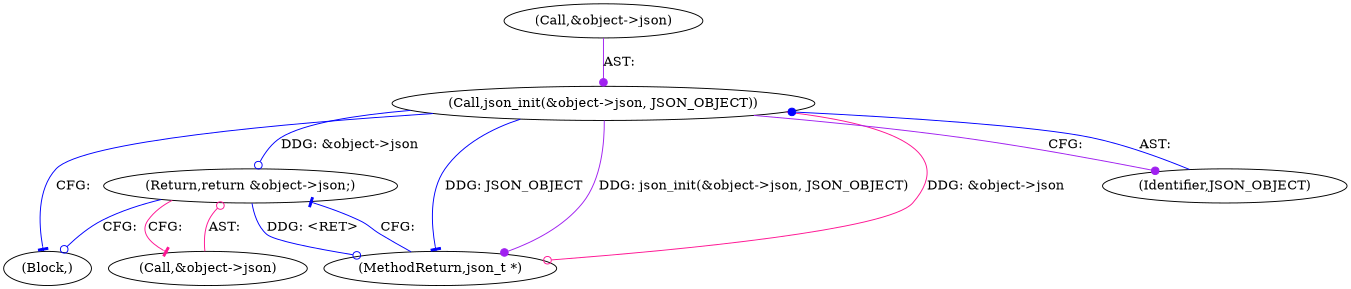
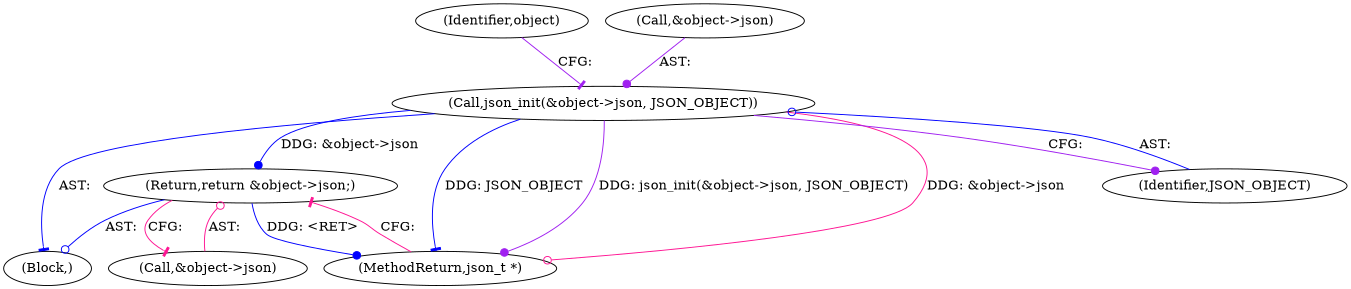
none -> (502, 21)
(995, 125) -> (995, 125)
(297, 130) -> (293, 132)
(76, 186) -> (77, 186)
(365, 223) -> (365, 223)
(122, 227) -> (123, 227)
(292, 243) -> (292, 243)
